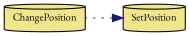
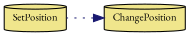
(99, 18) -> (80, 18)
